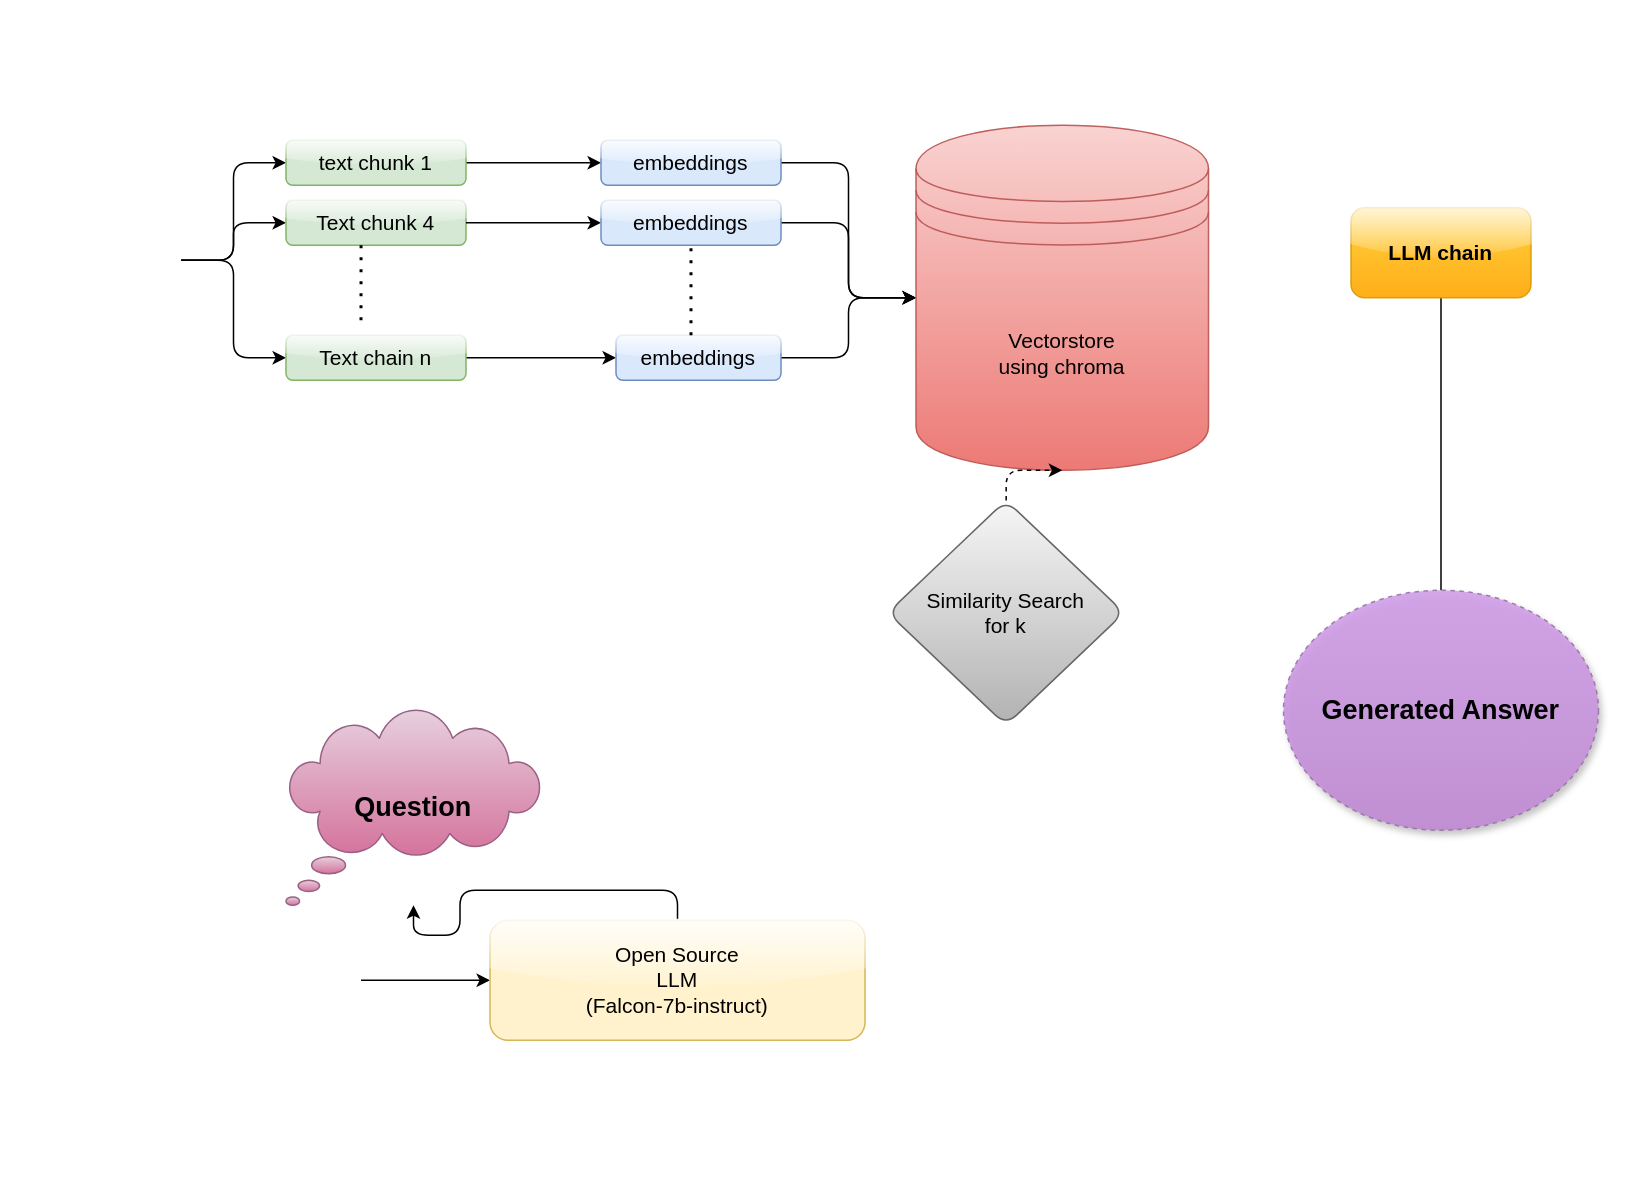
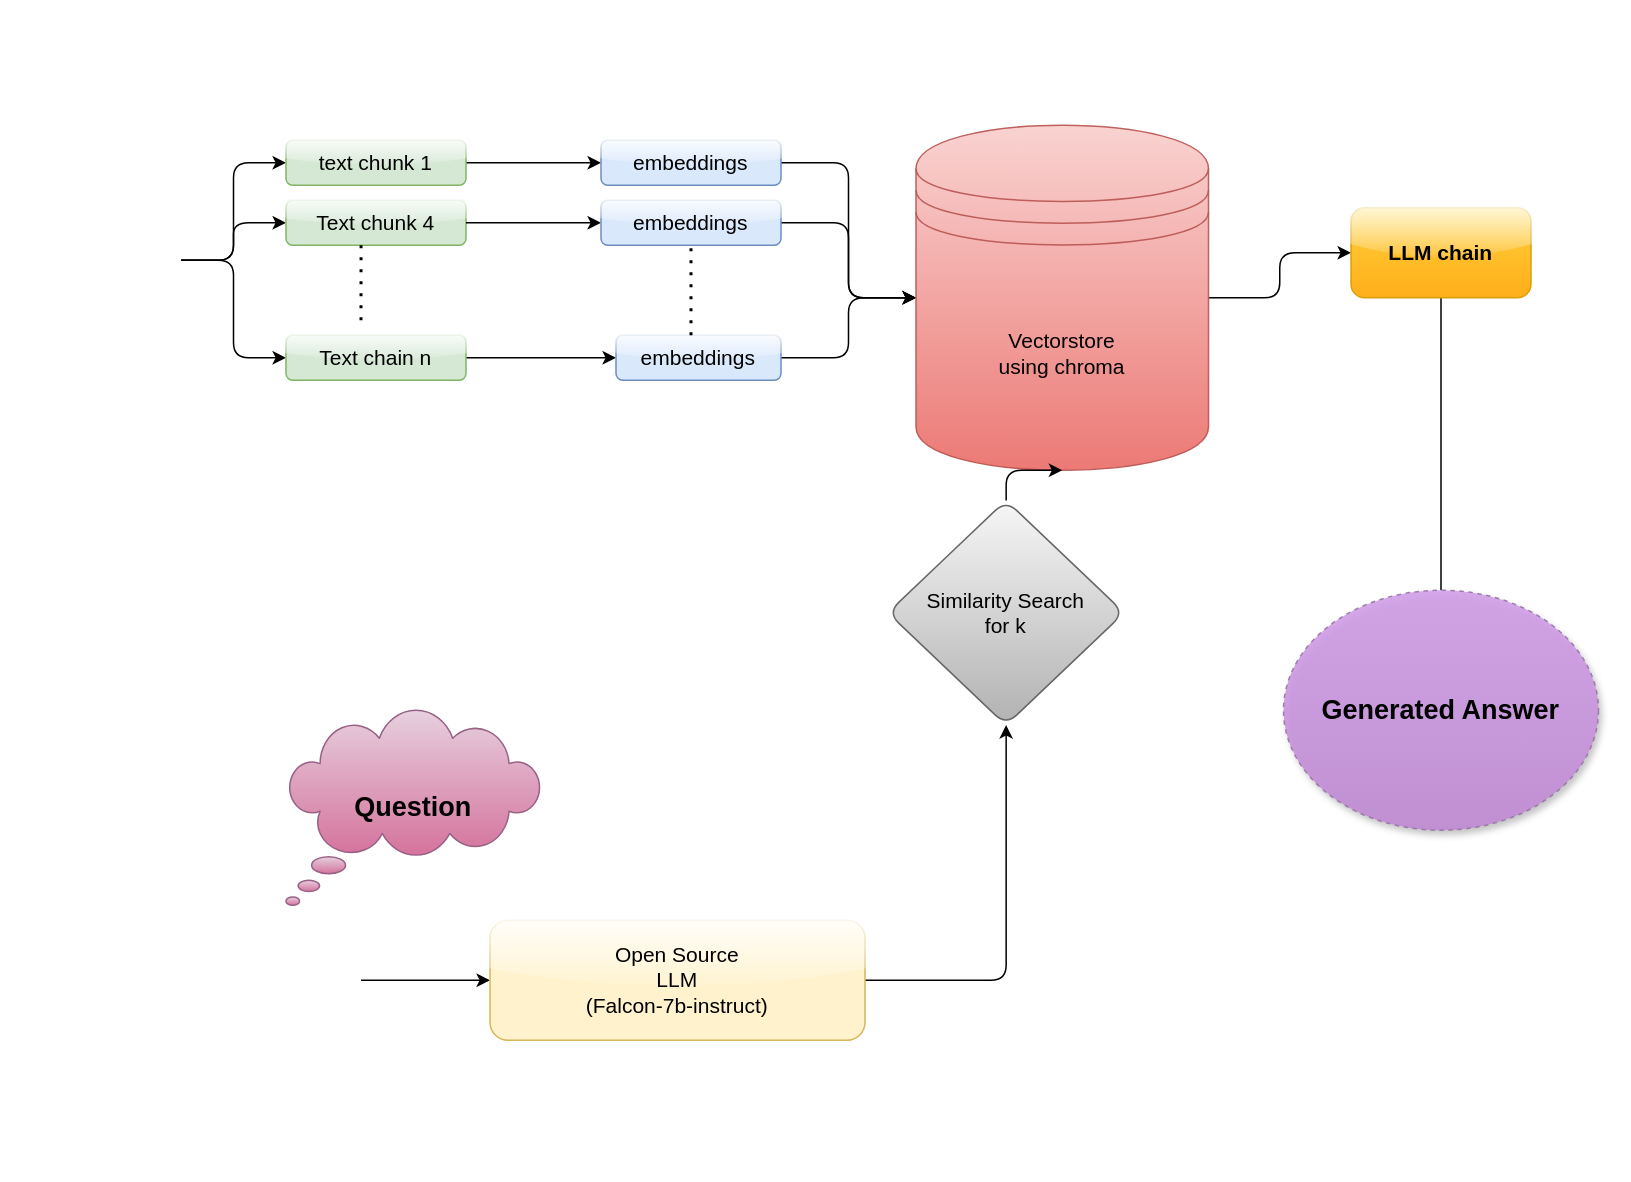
none -> (1280, 281)
(1019, 470) -> (1019, 470)
(539, 890) -> (1006, 923)
